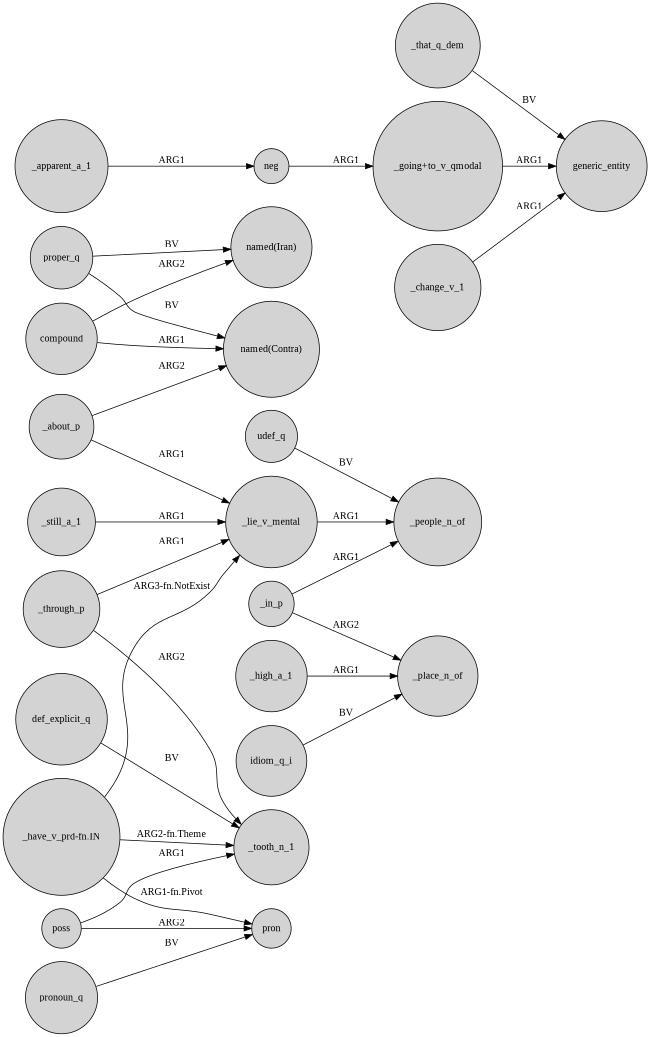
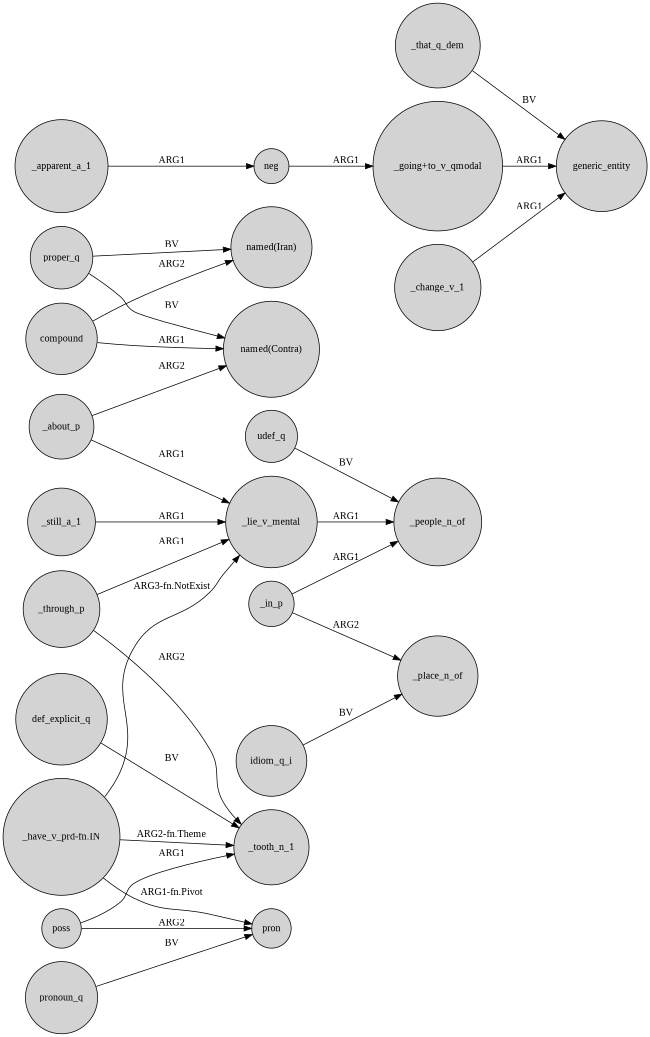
(271, 676) -> none
